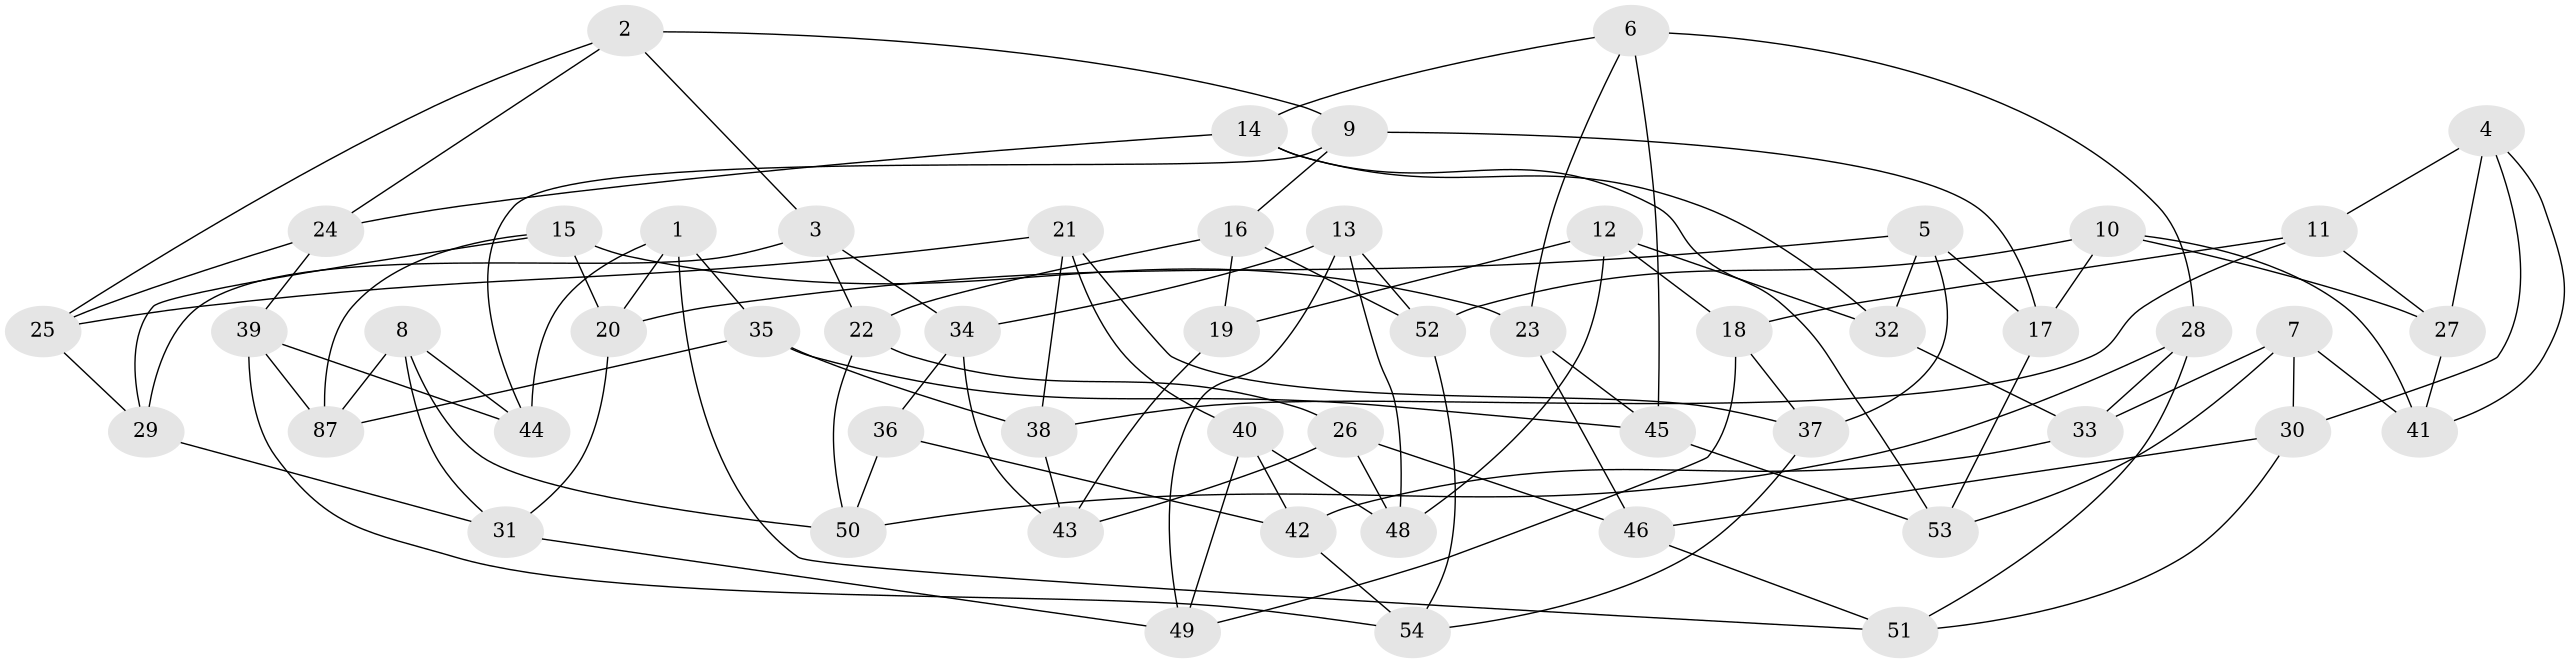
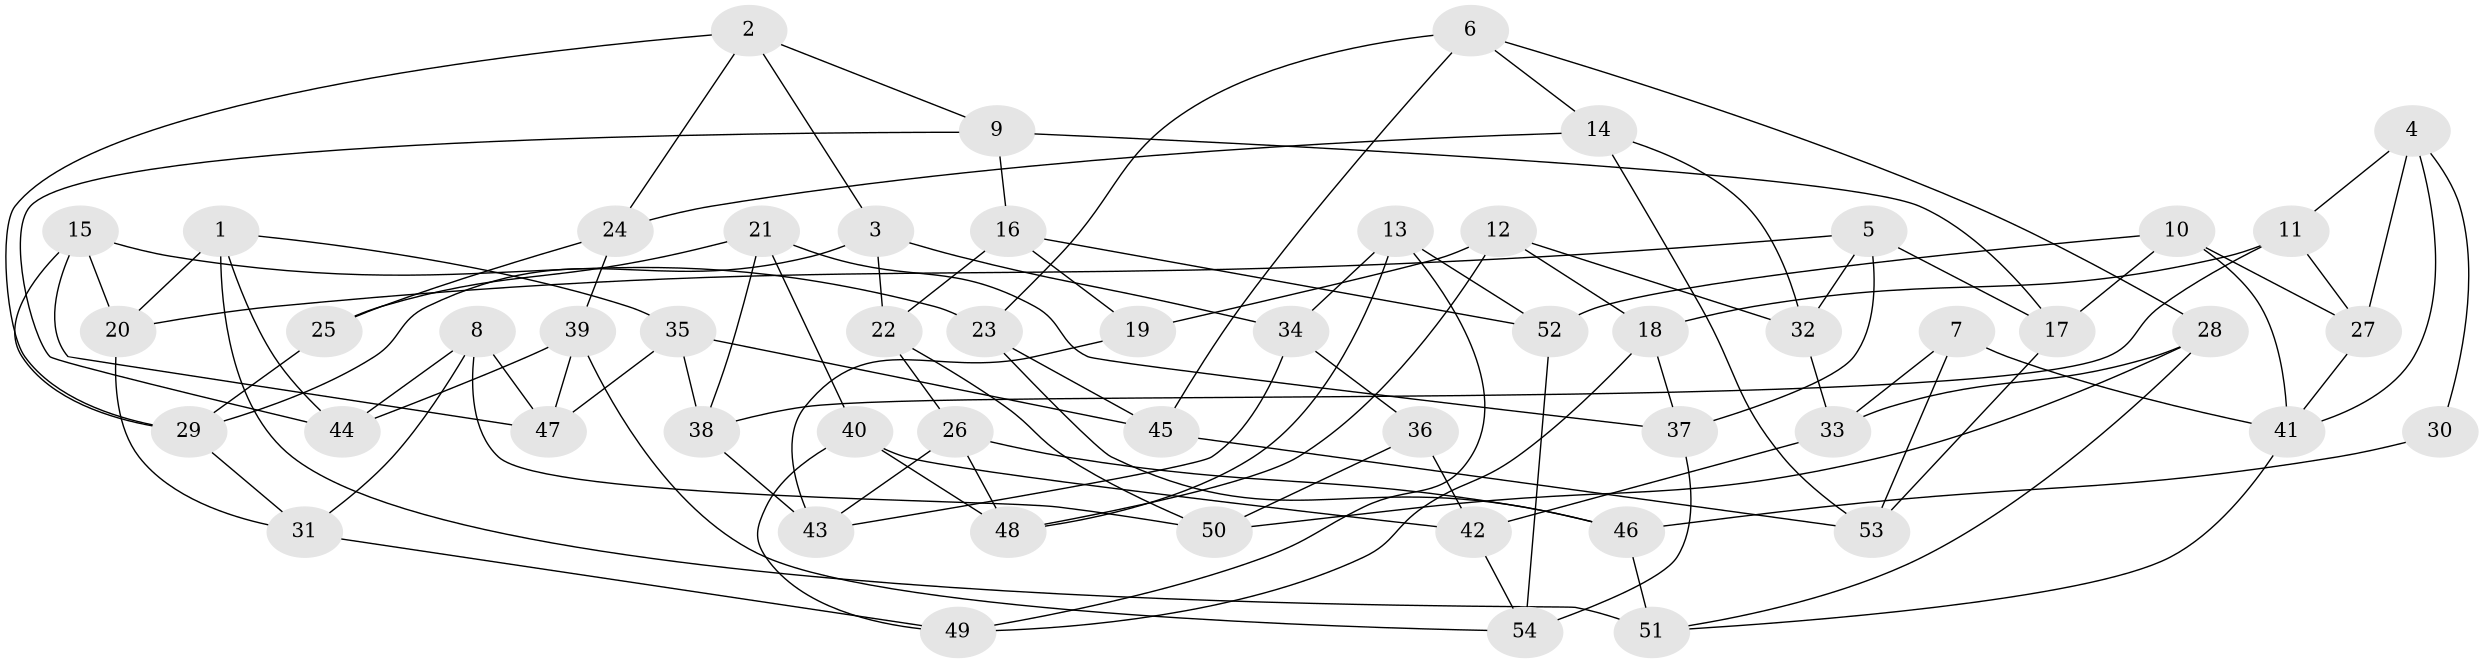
(323, 163) -> (204, 116)
(2294, 382) -> none
(326, 432) -> (549, 432)
(2131, 583) -> (2005, 598)
